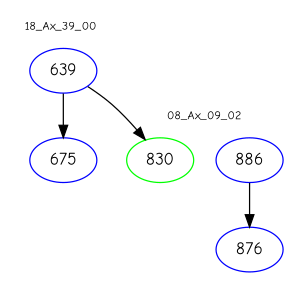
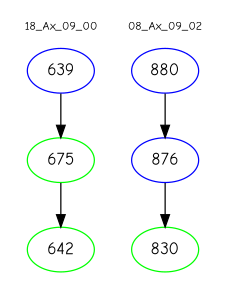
(61, 27) -> (61, 27)
(125, 117) -> (165, 199)
(63, 160) -> (61, 160)
(250, 160) -> (165, 71)
none -> (61, 250)
